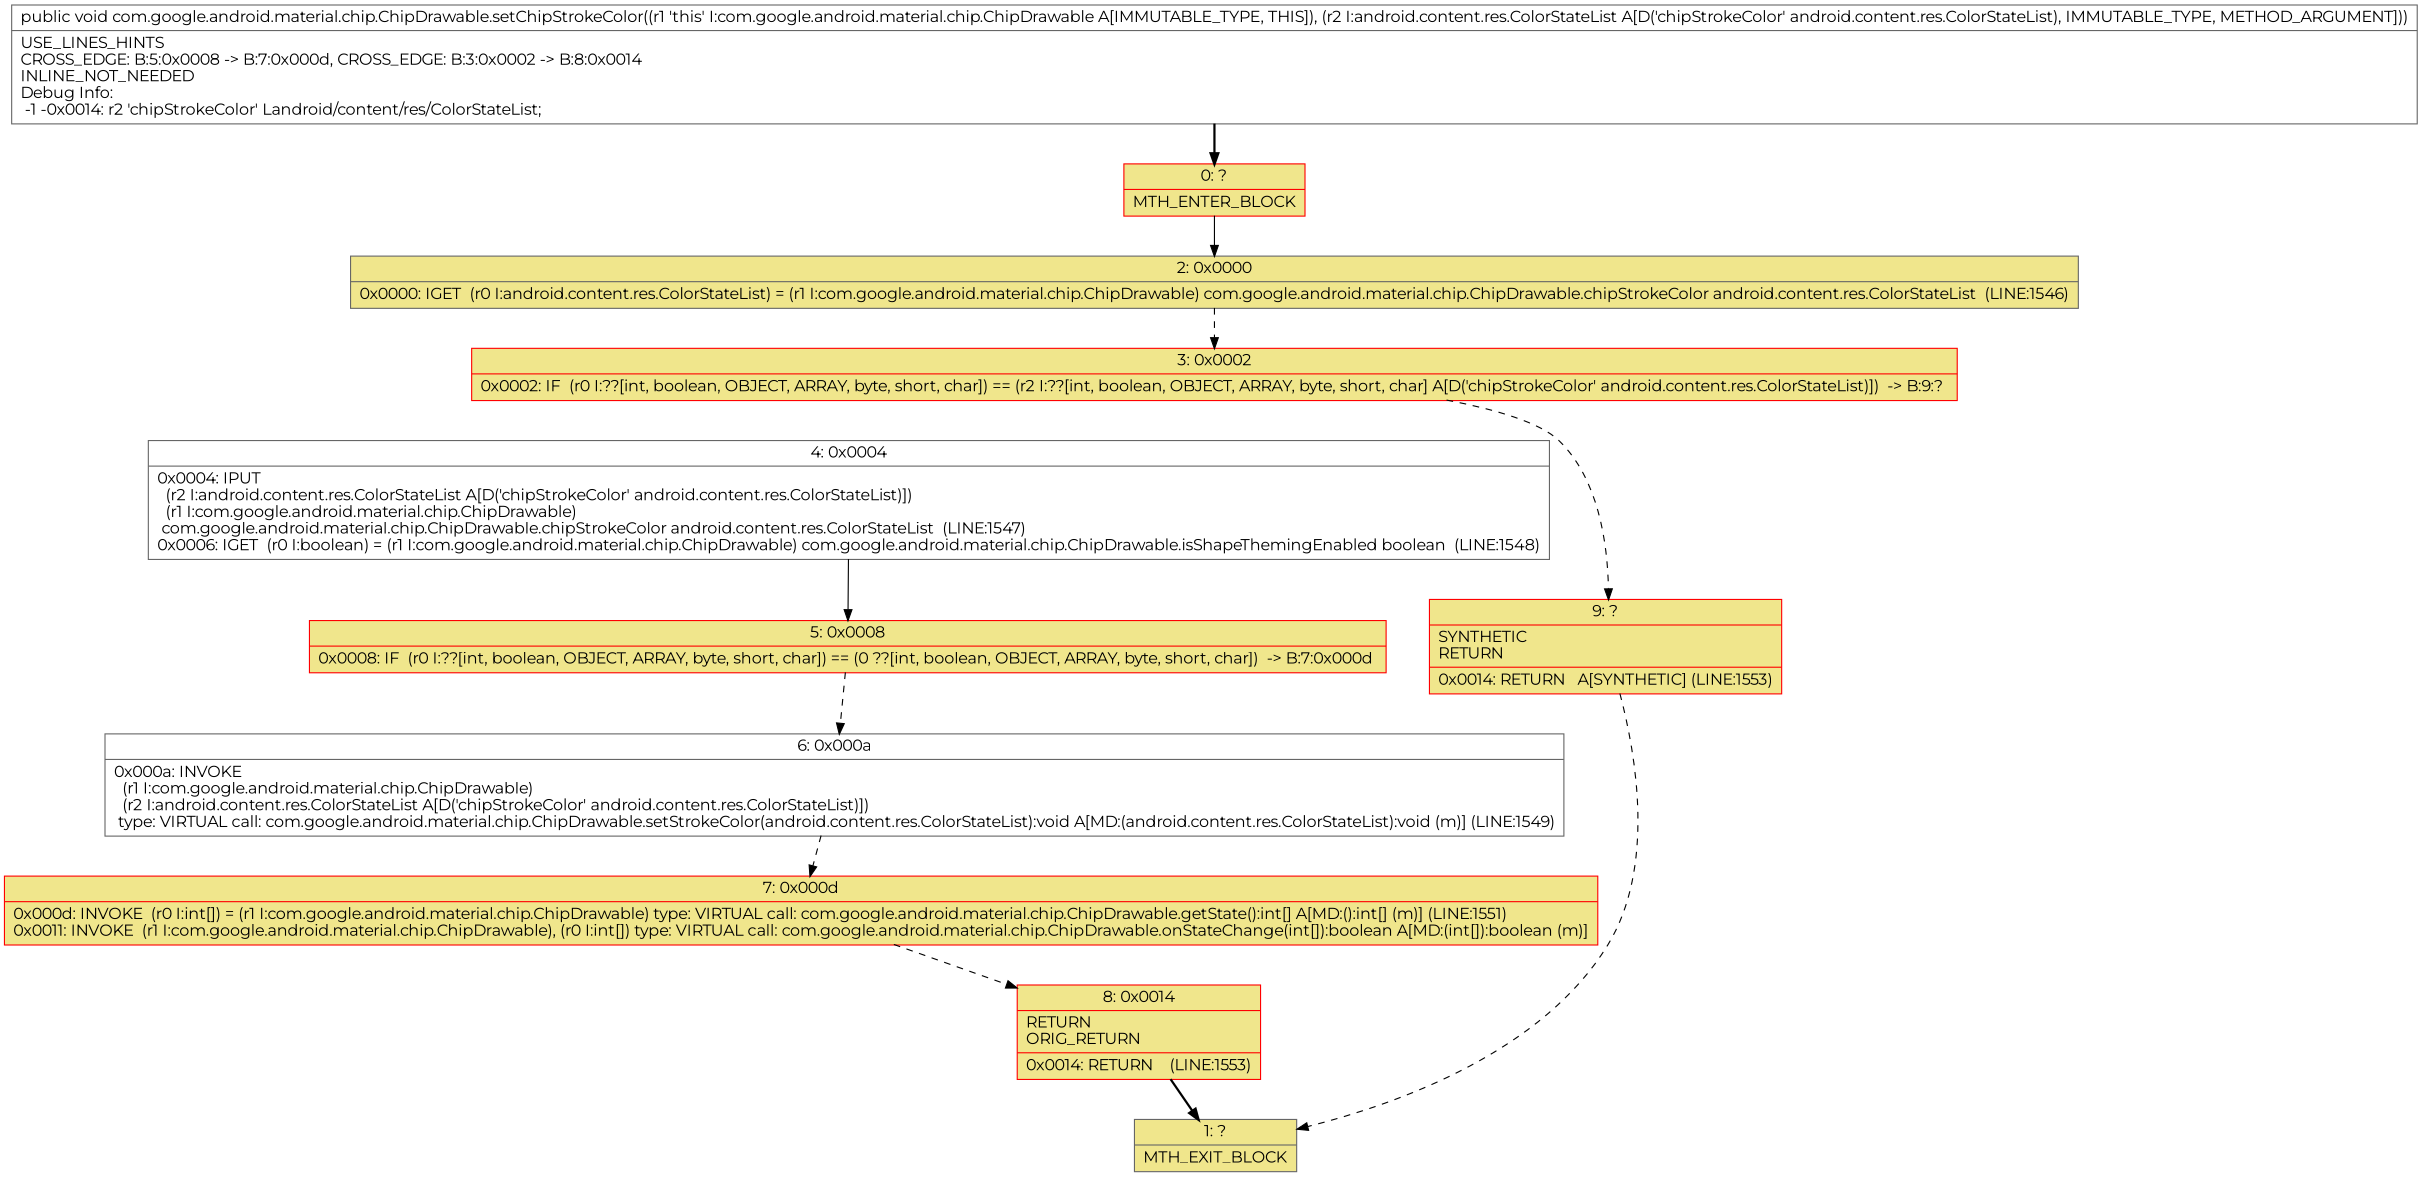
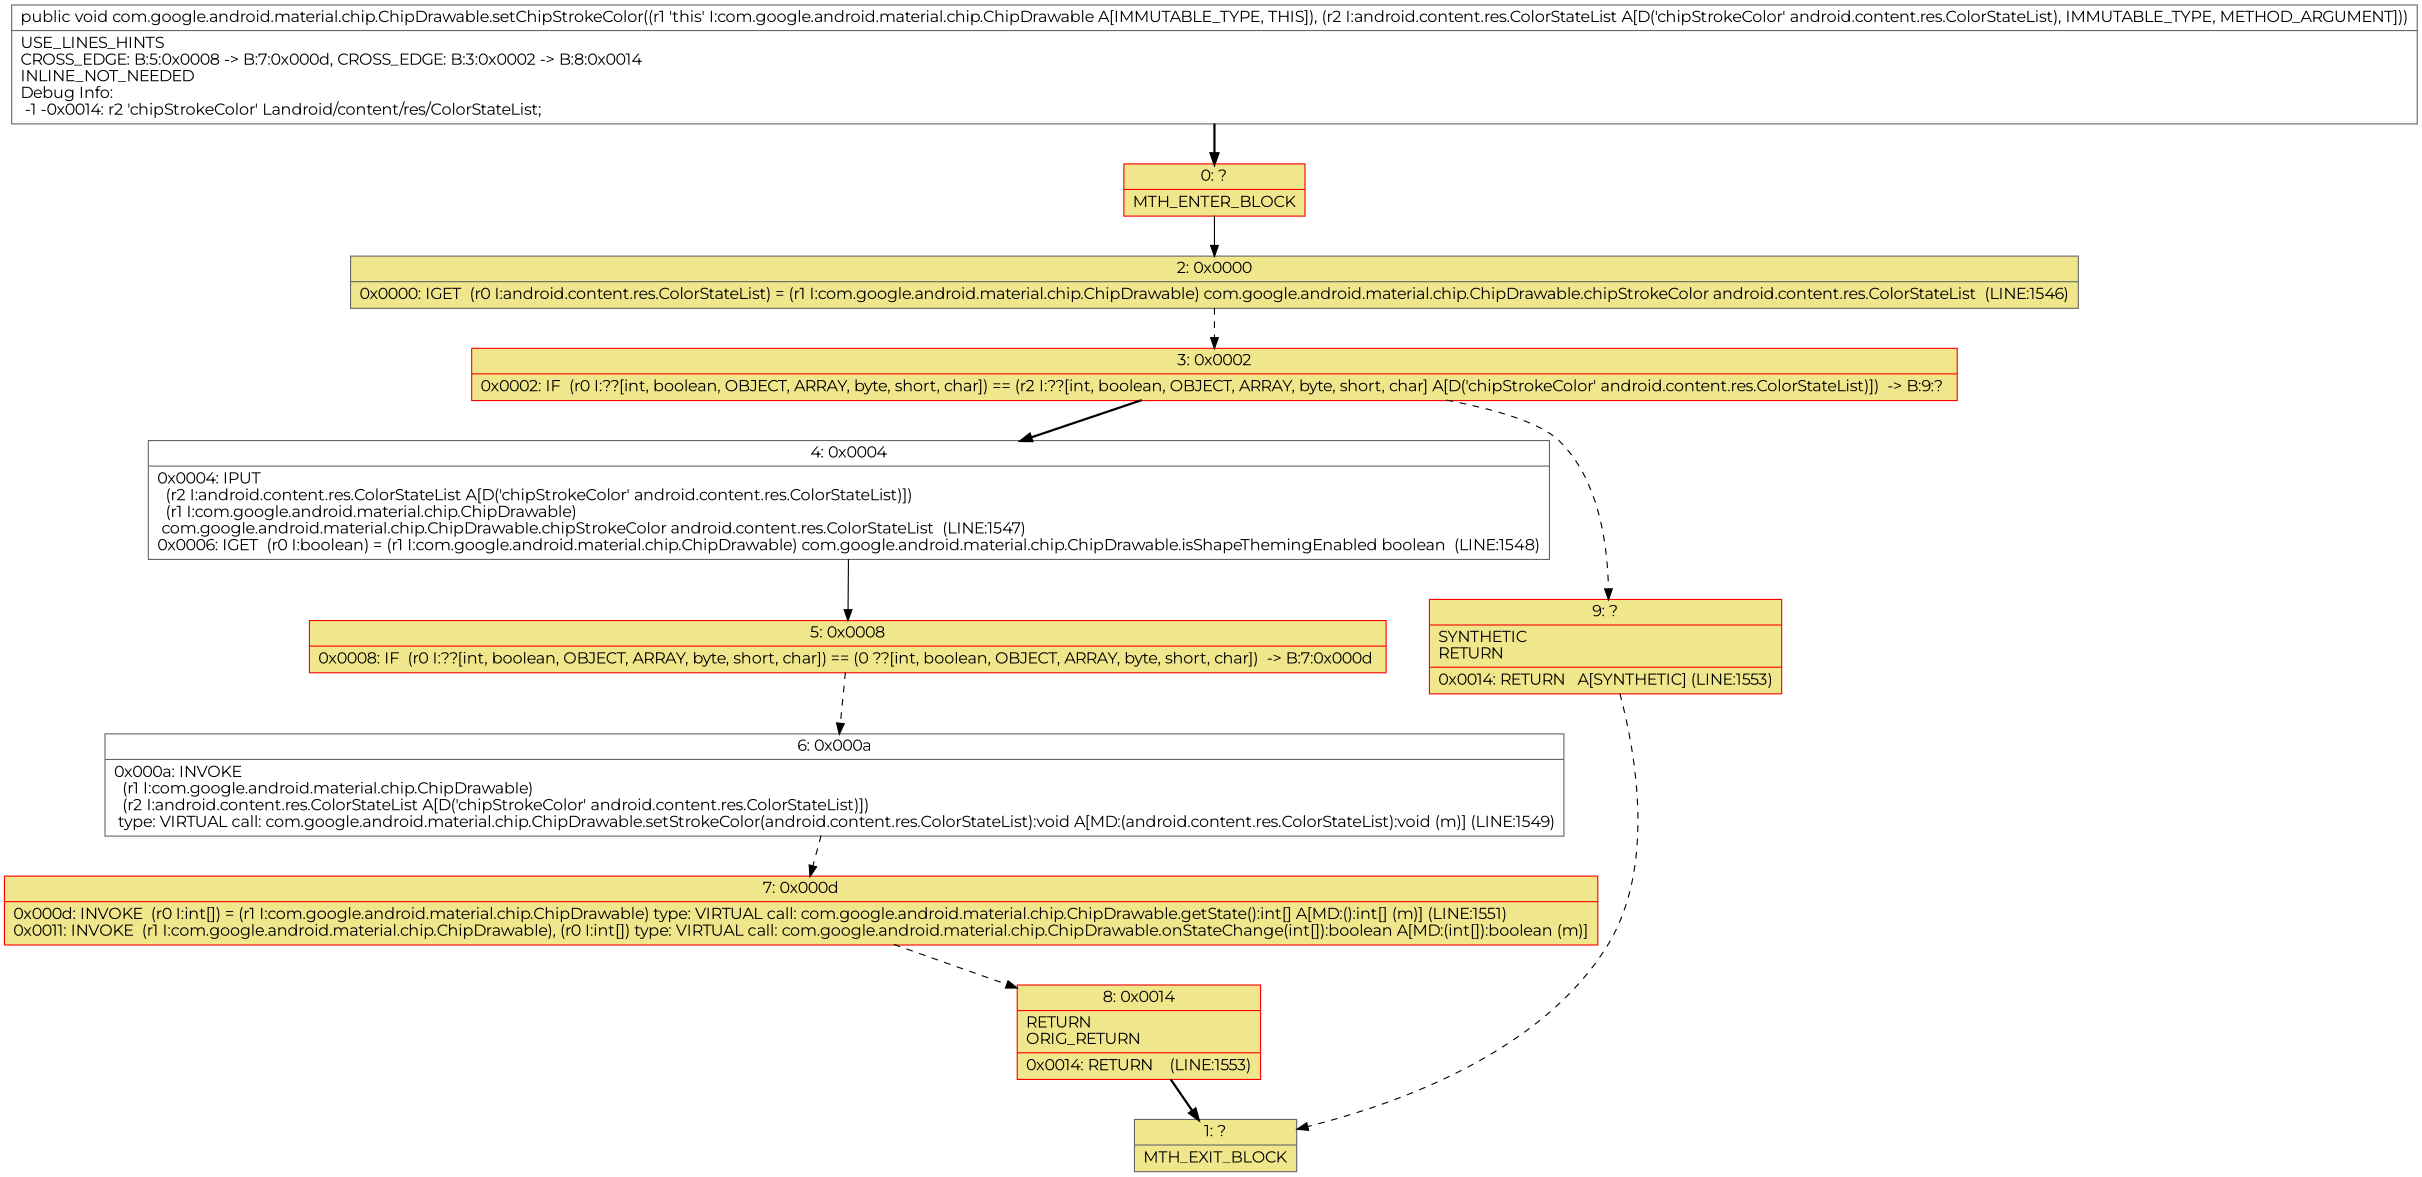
none -> (1086, 419)
